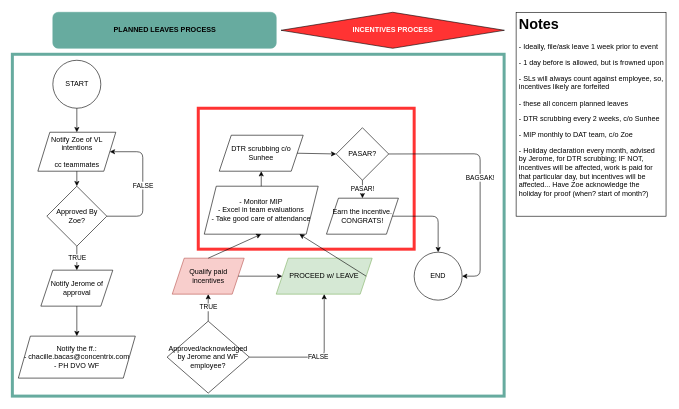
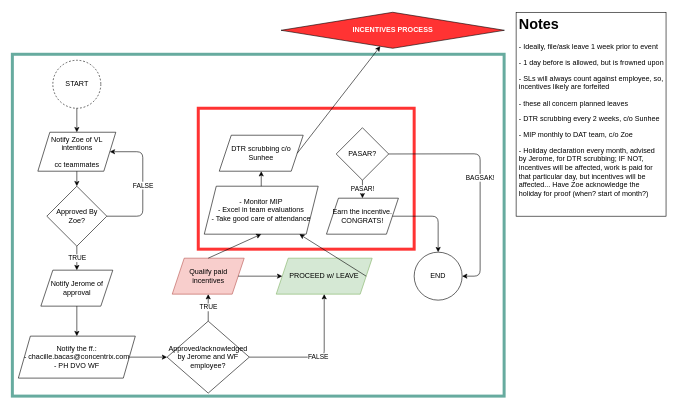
(165, 30) -> none
(77, 84) -> (77, 84)
(316, 154) -> (339, 99)
none -> (161, 357)
